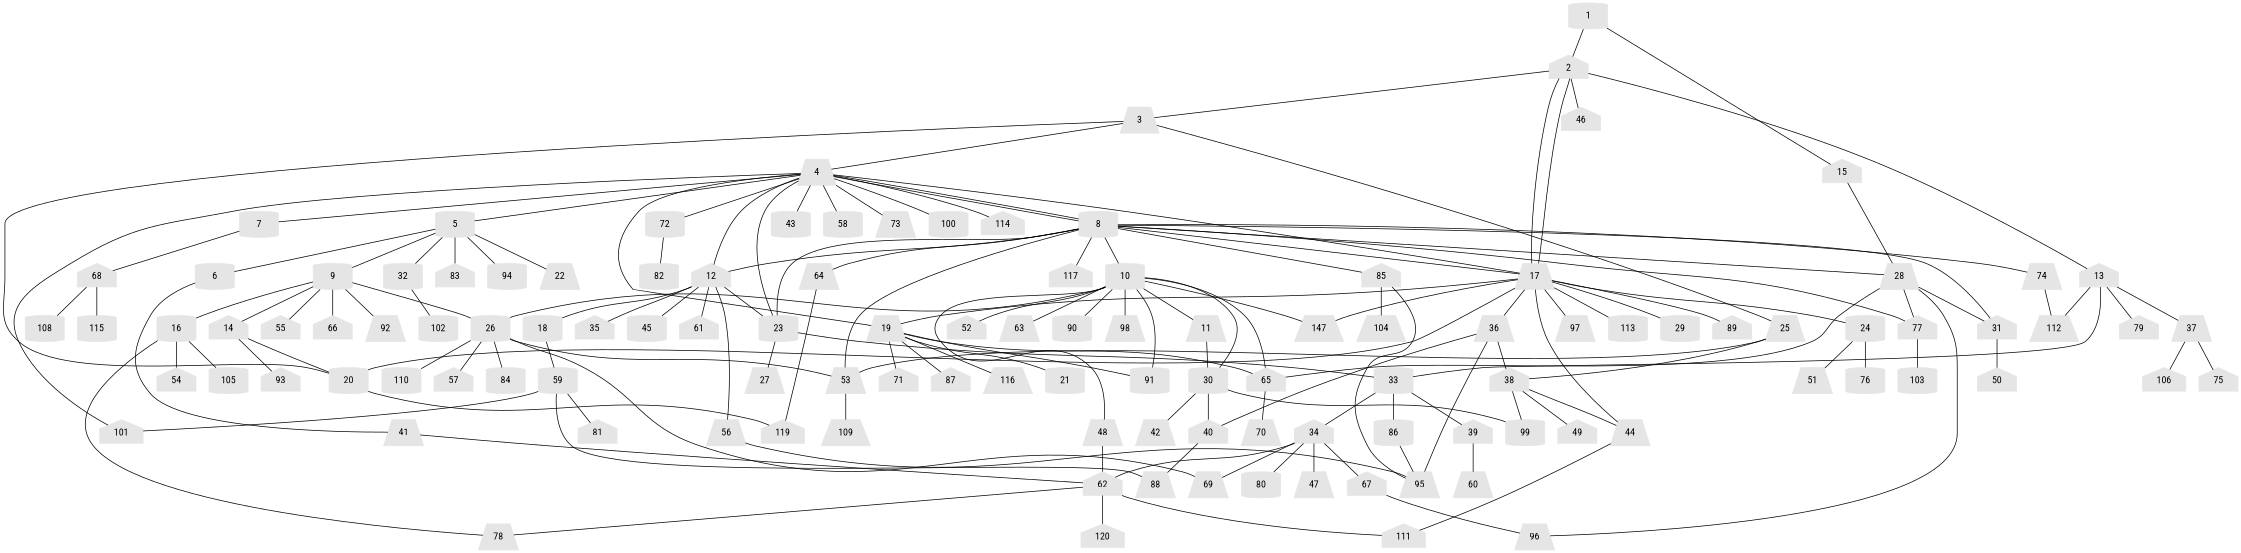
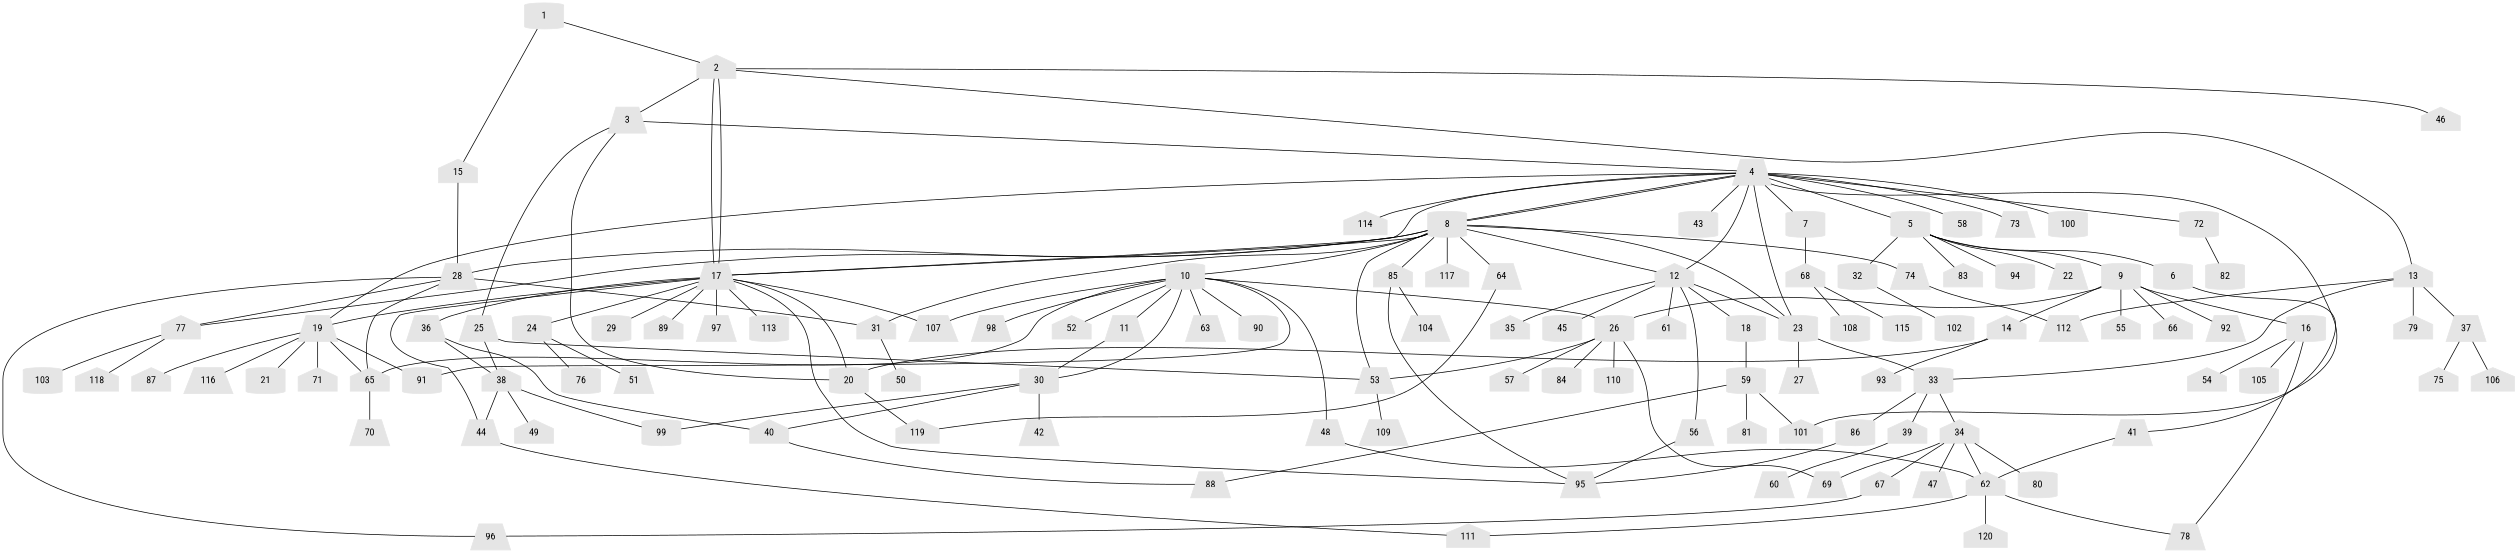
(1319, 329) -> (933, 329)
none -> (97, 381)
(1455, 402) -> (1106, 463)
